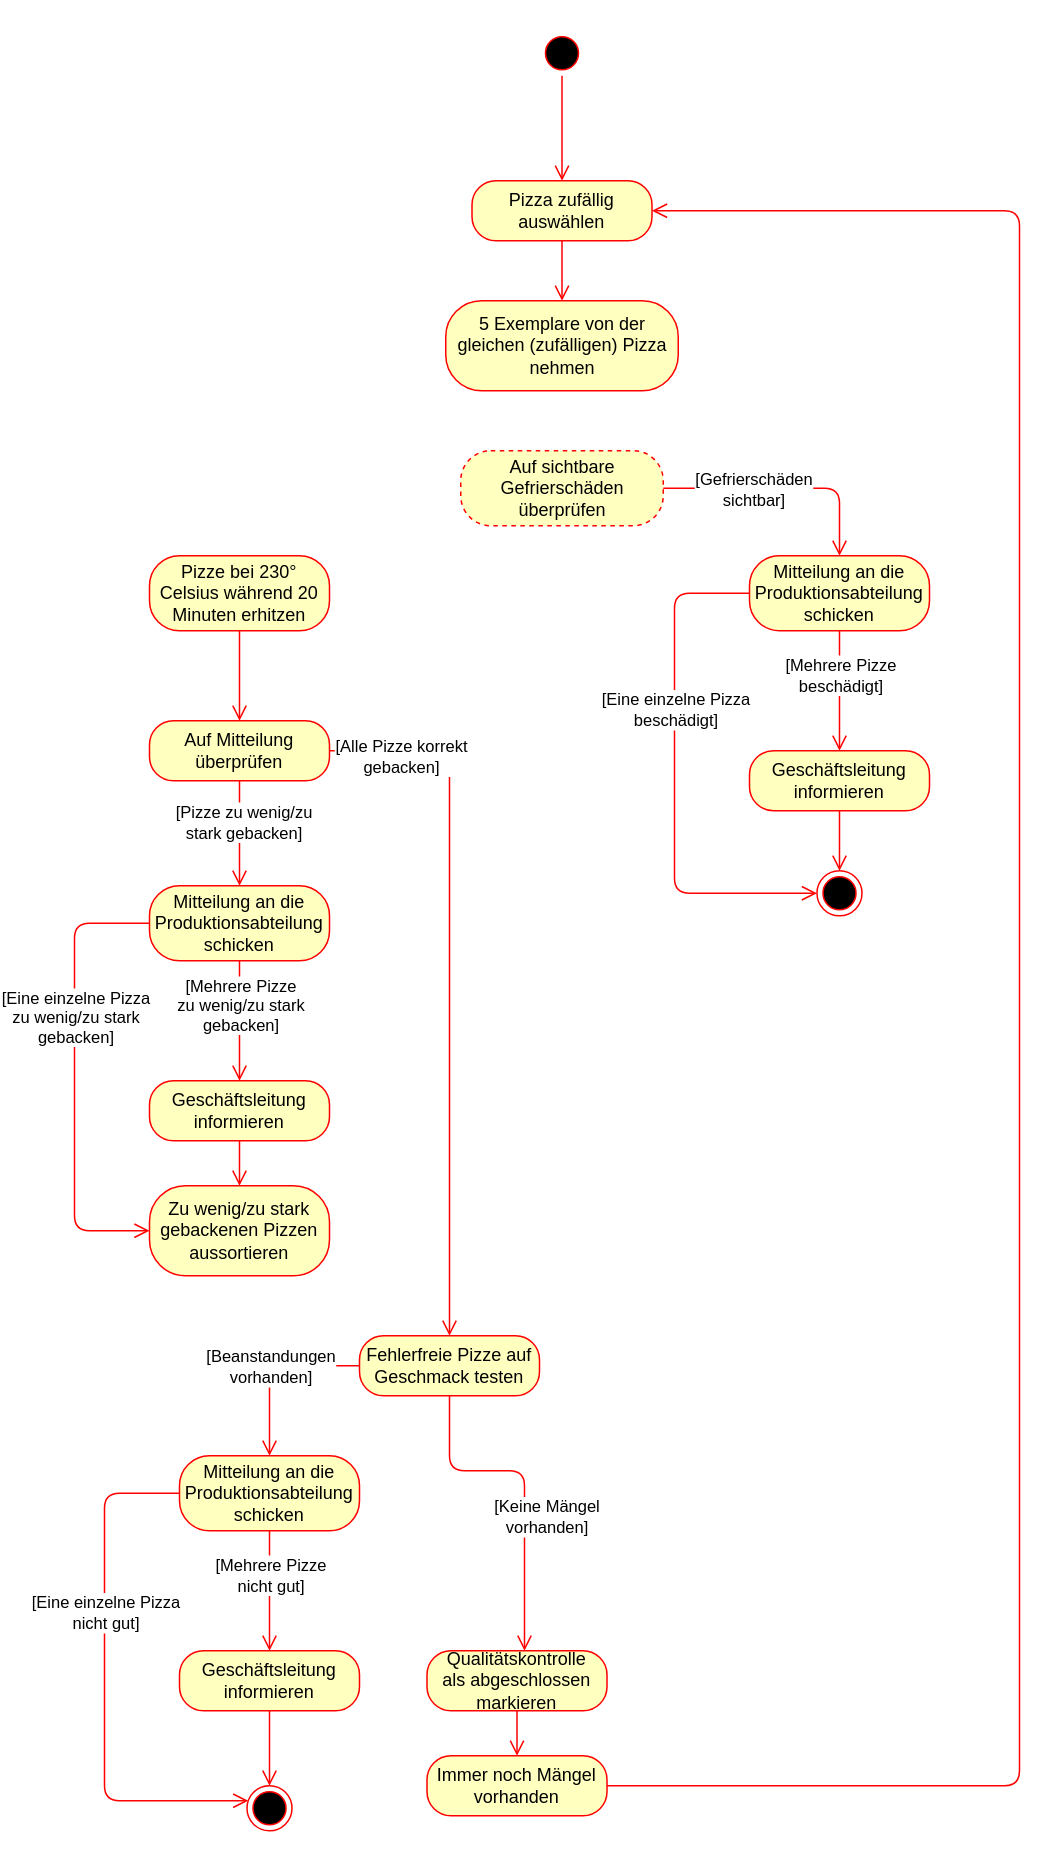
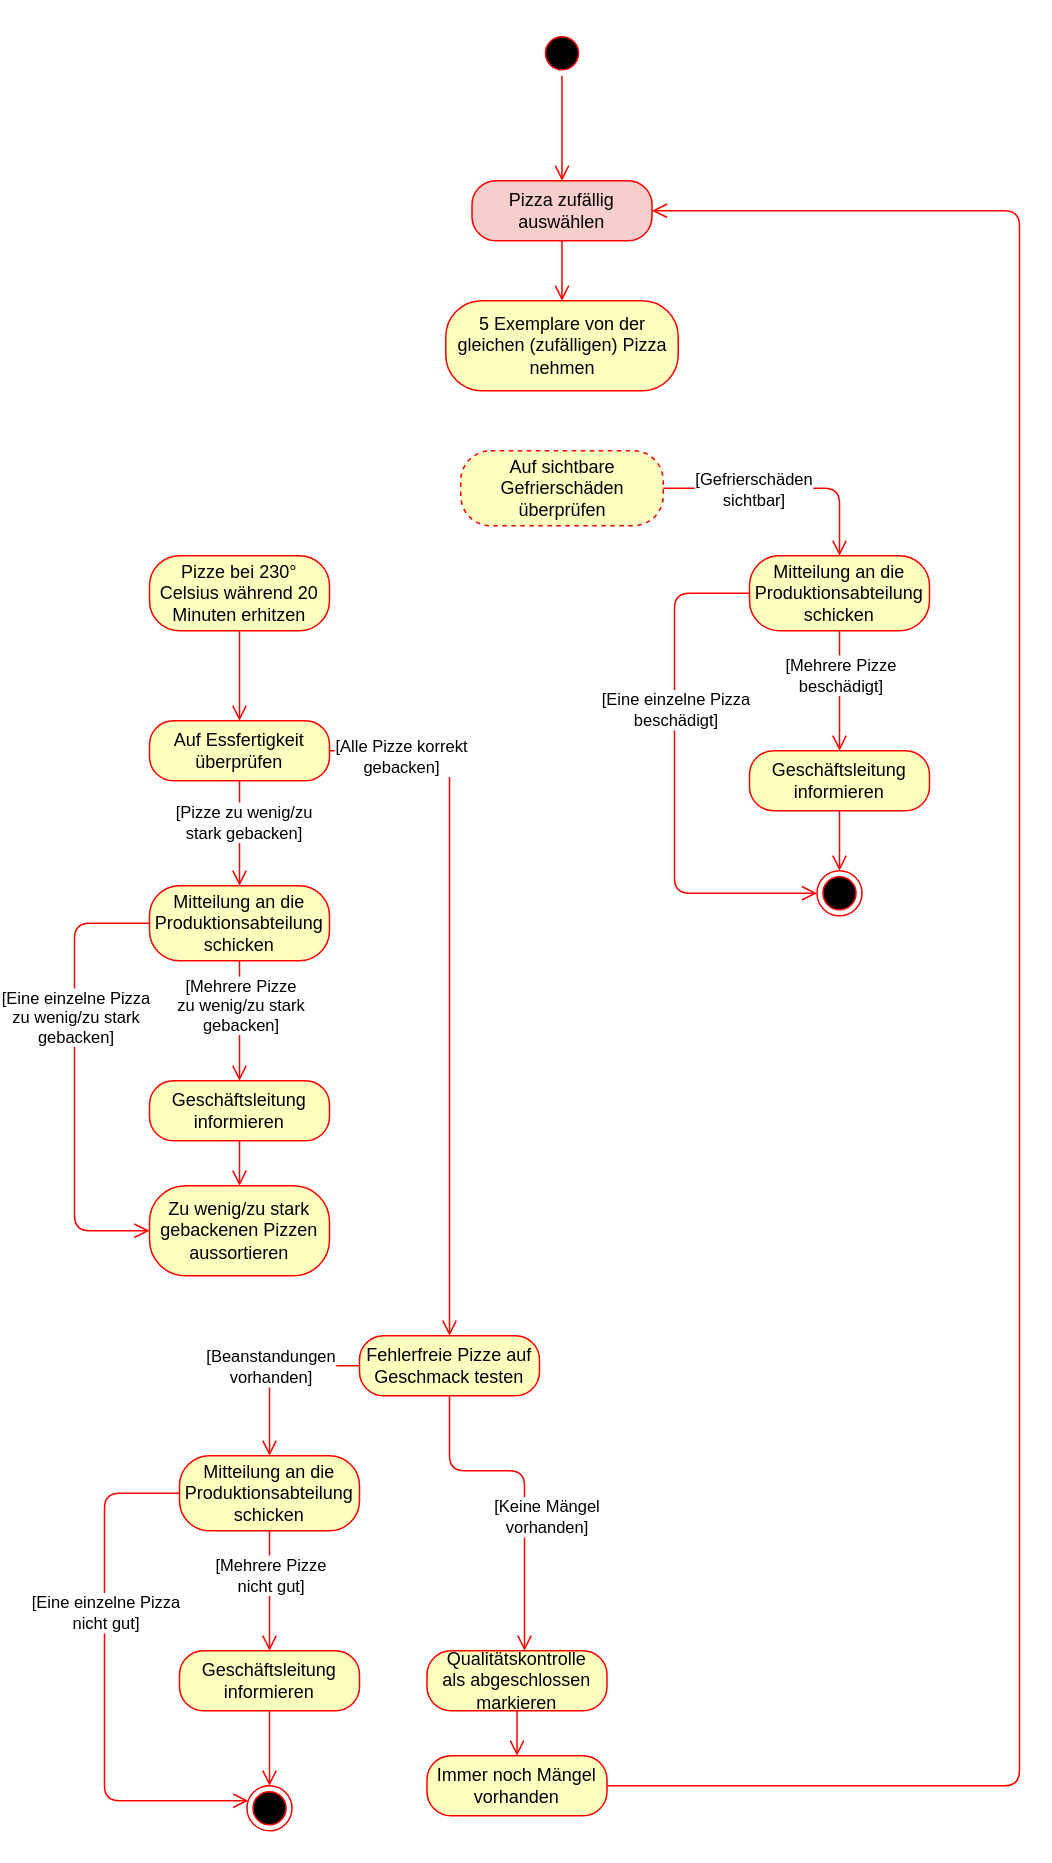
(562, 211) -> (562, 211)
(239, 751) -> (239, 751)
